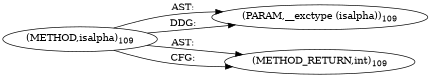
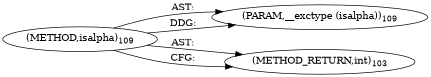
(380, 61) -> (380, 61)
